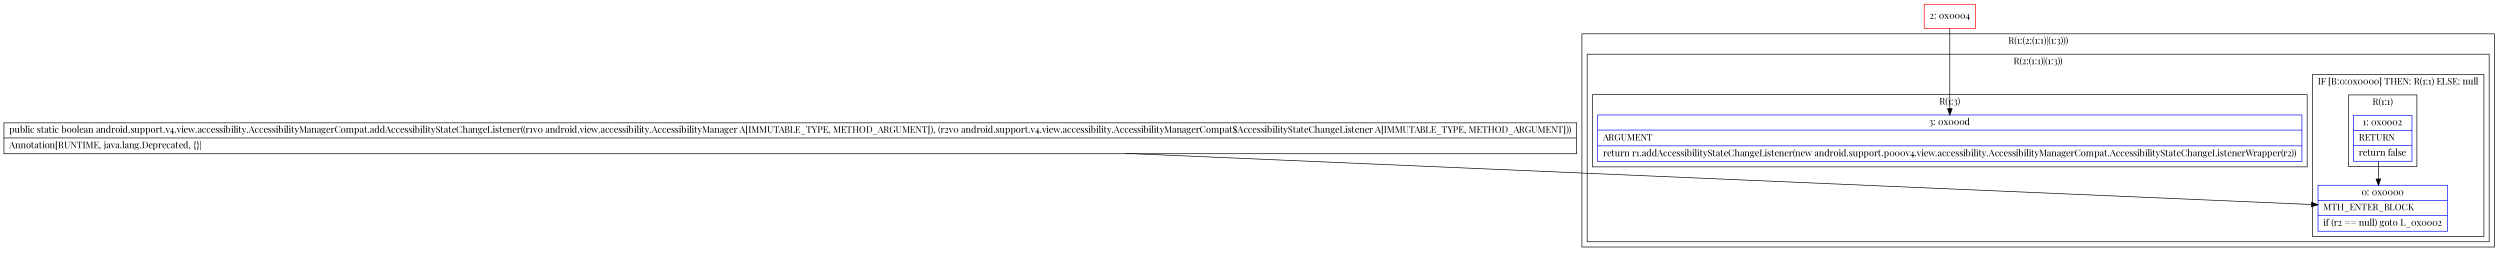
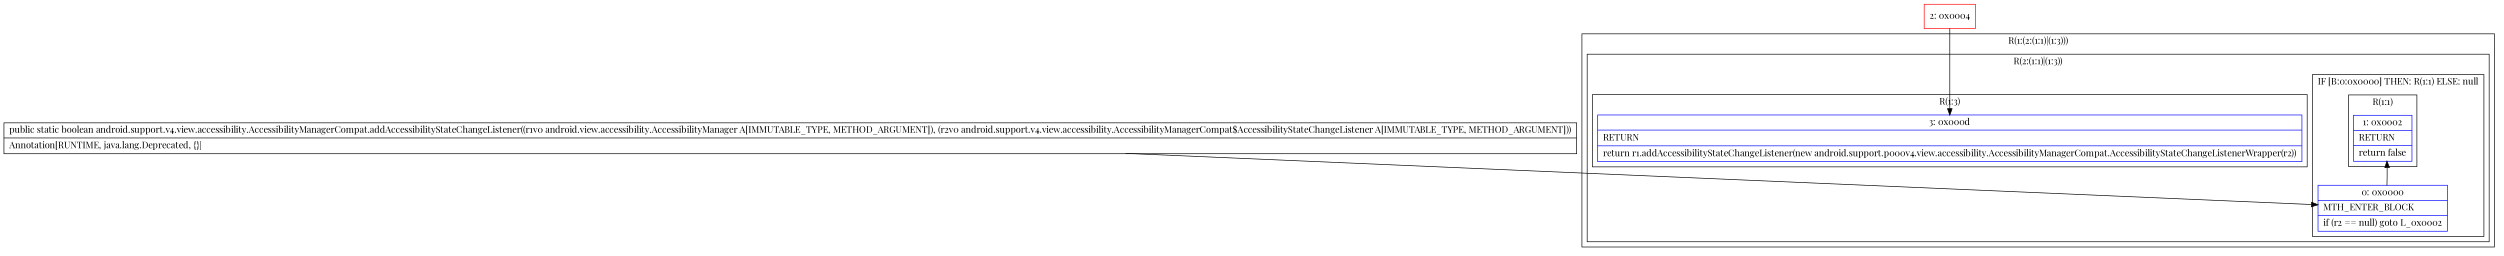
(1628, 138) -> (1621, 138)
(2378, 171) -> (2387, 177)
